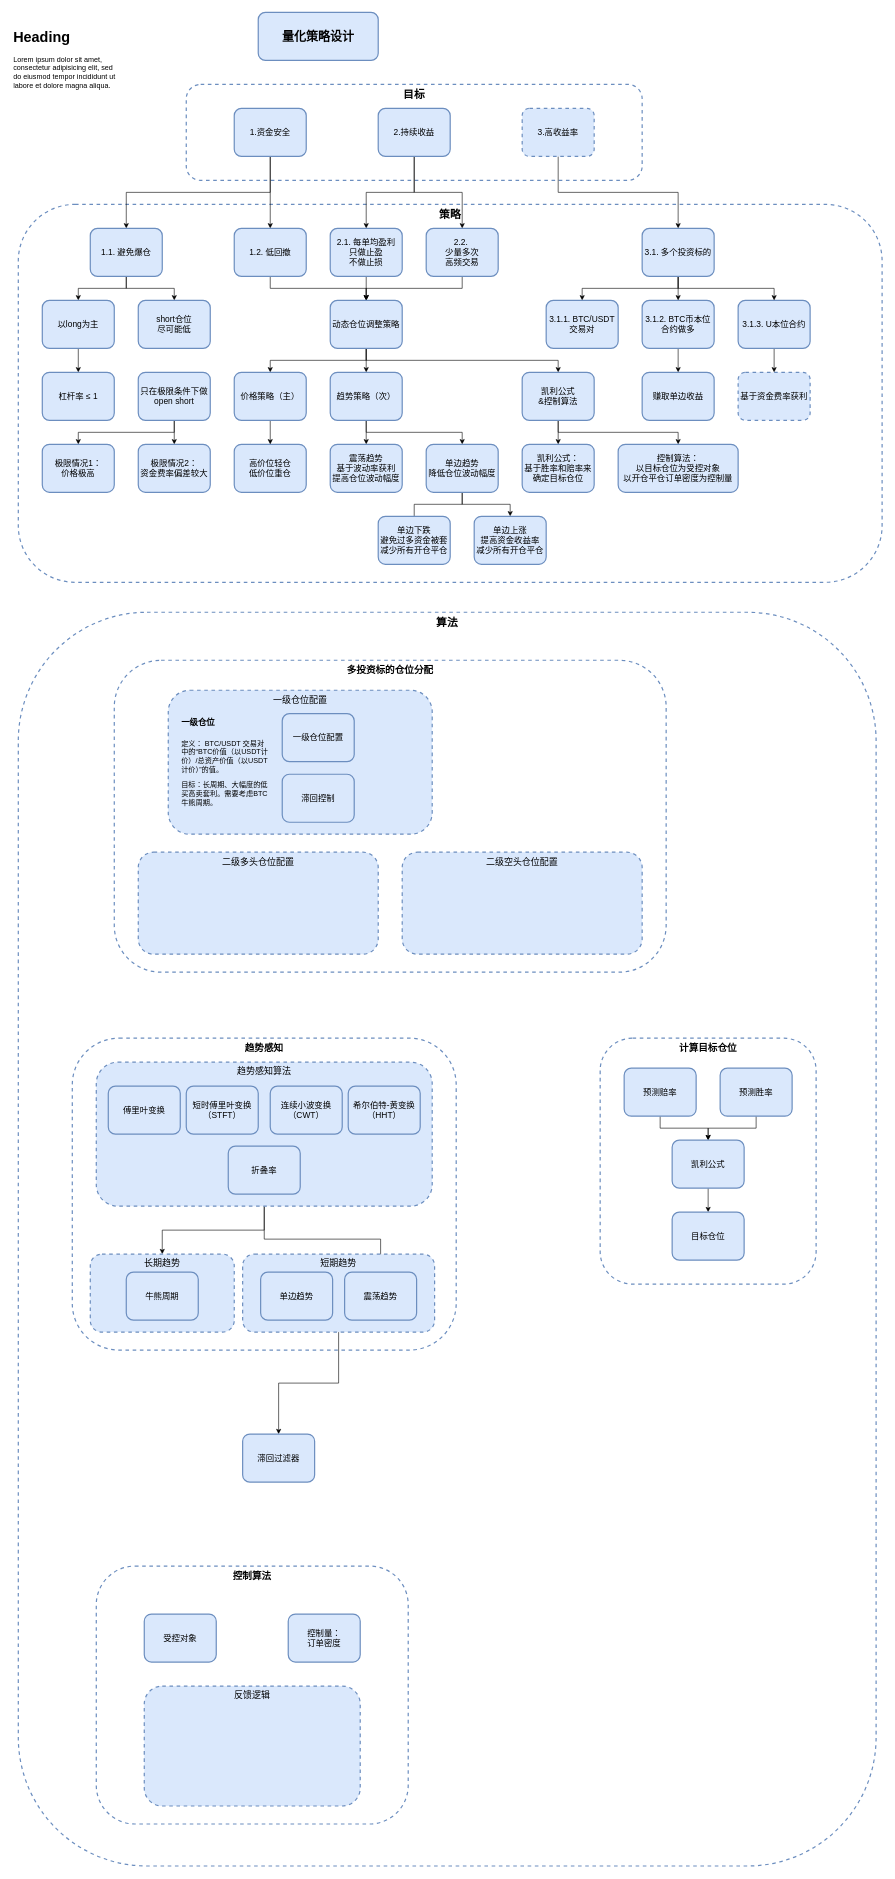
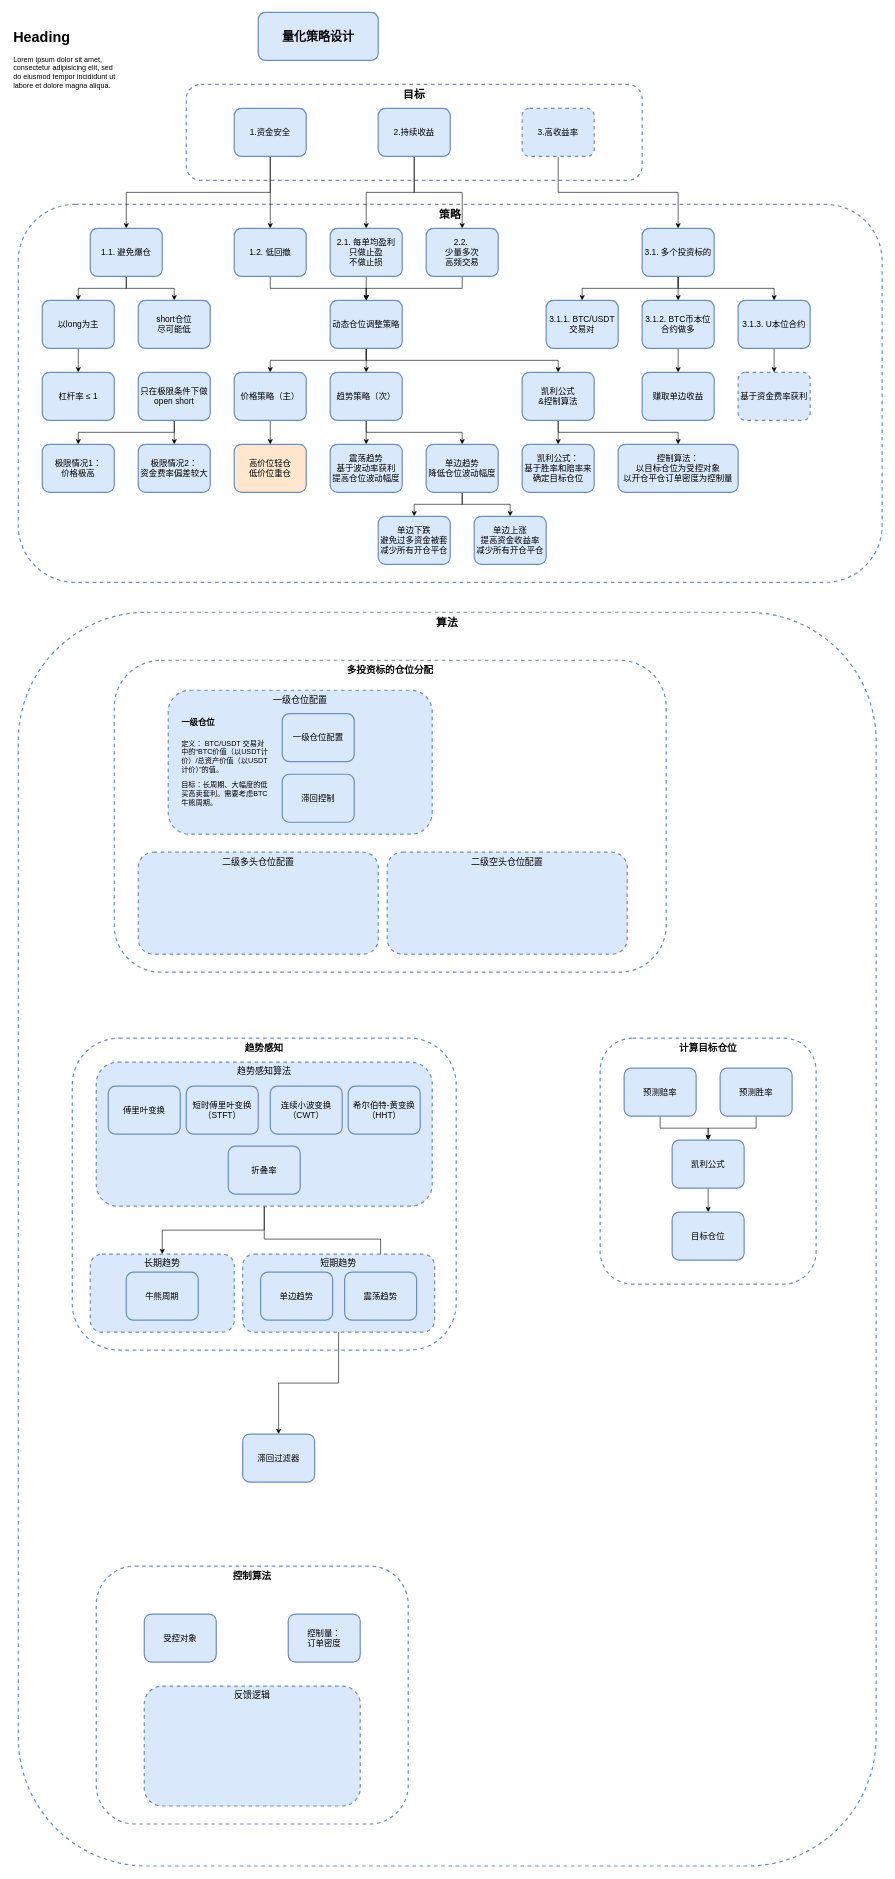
(270, 468) -> (270, 468)
(414, 512) -> (414, 510)
(522, 903) -> (507, 903)
